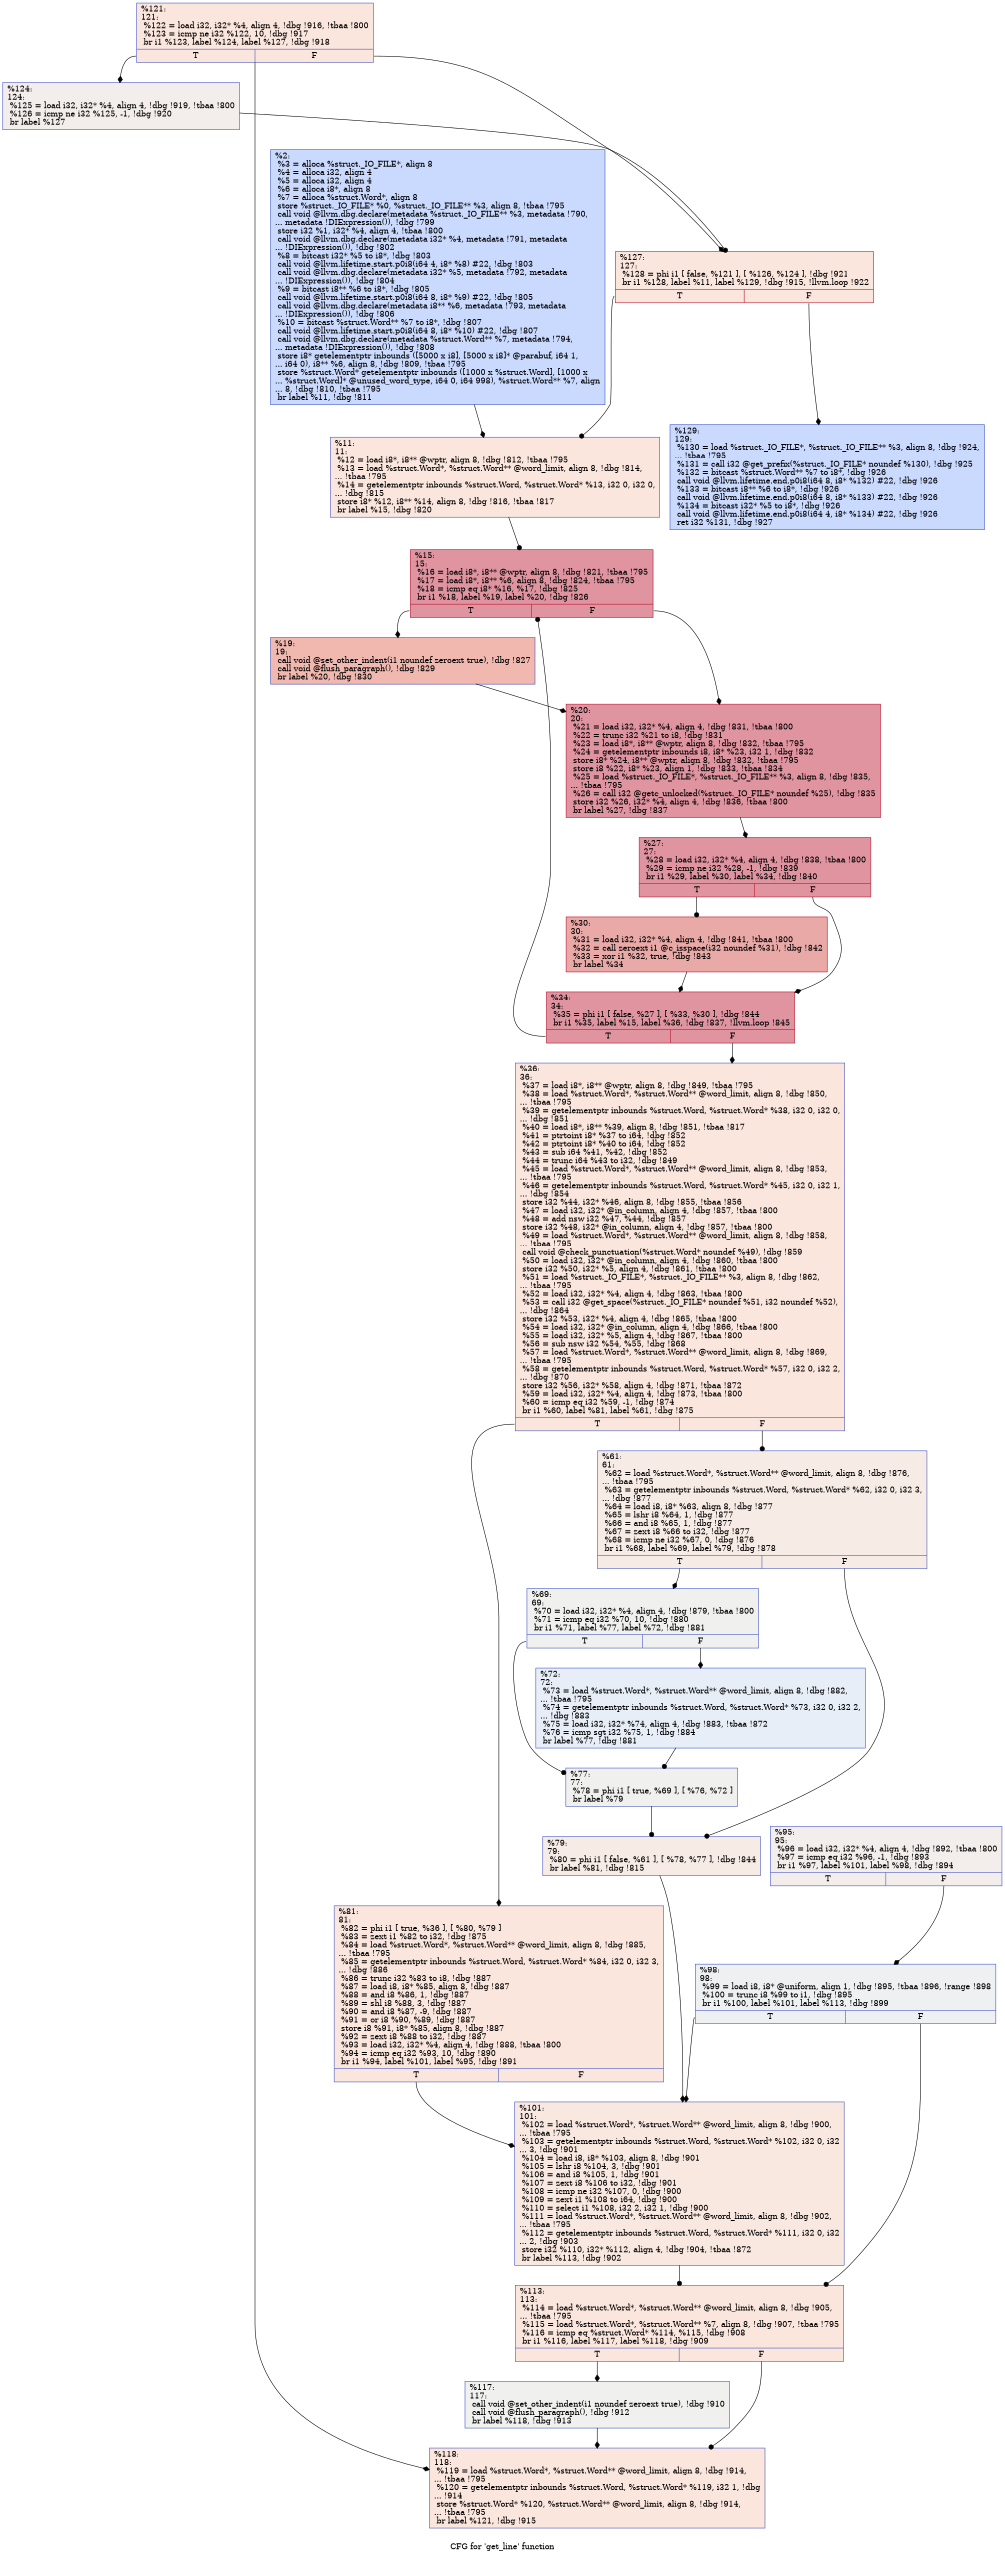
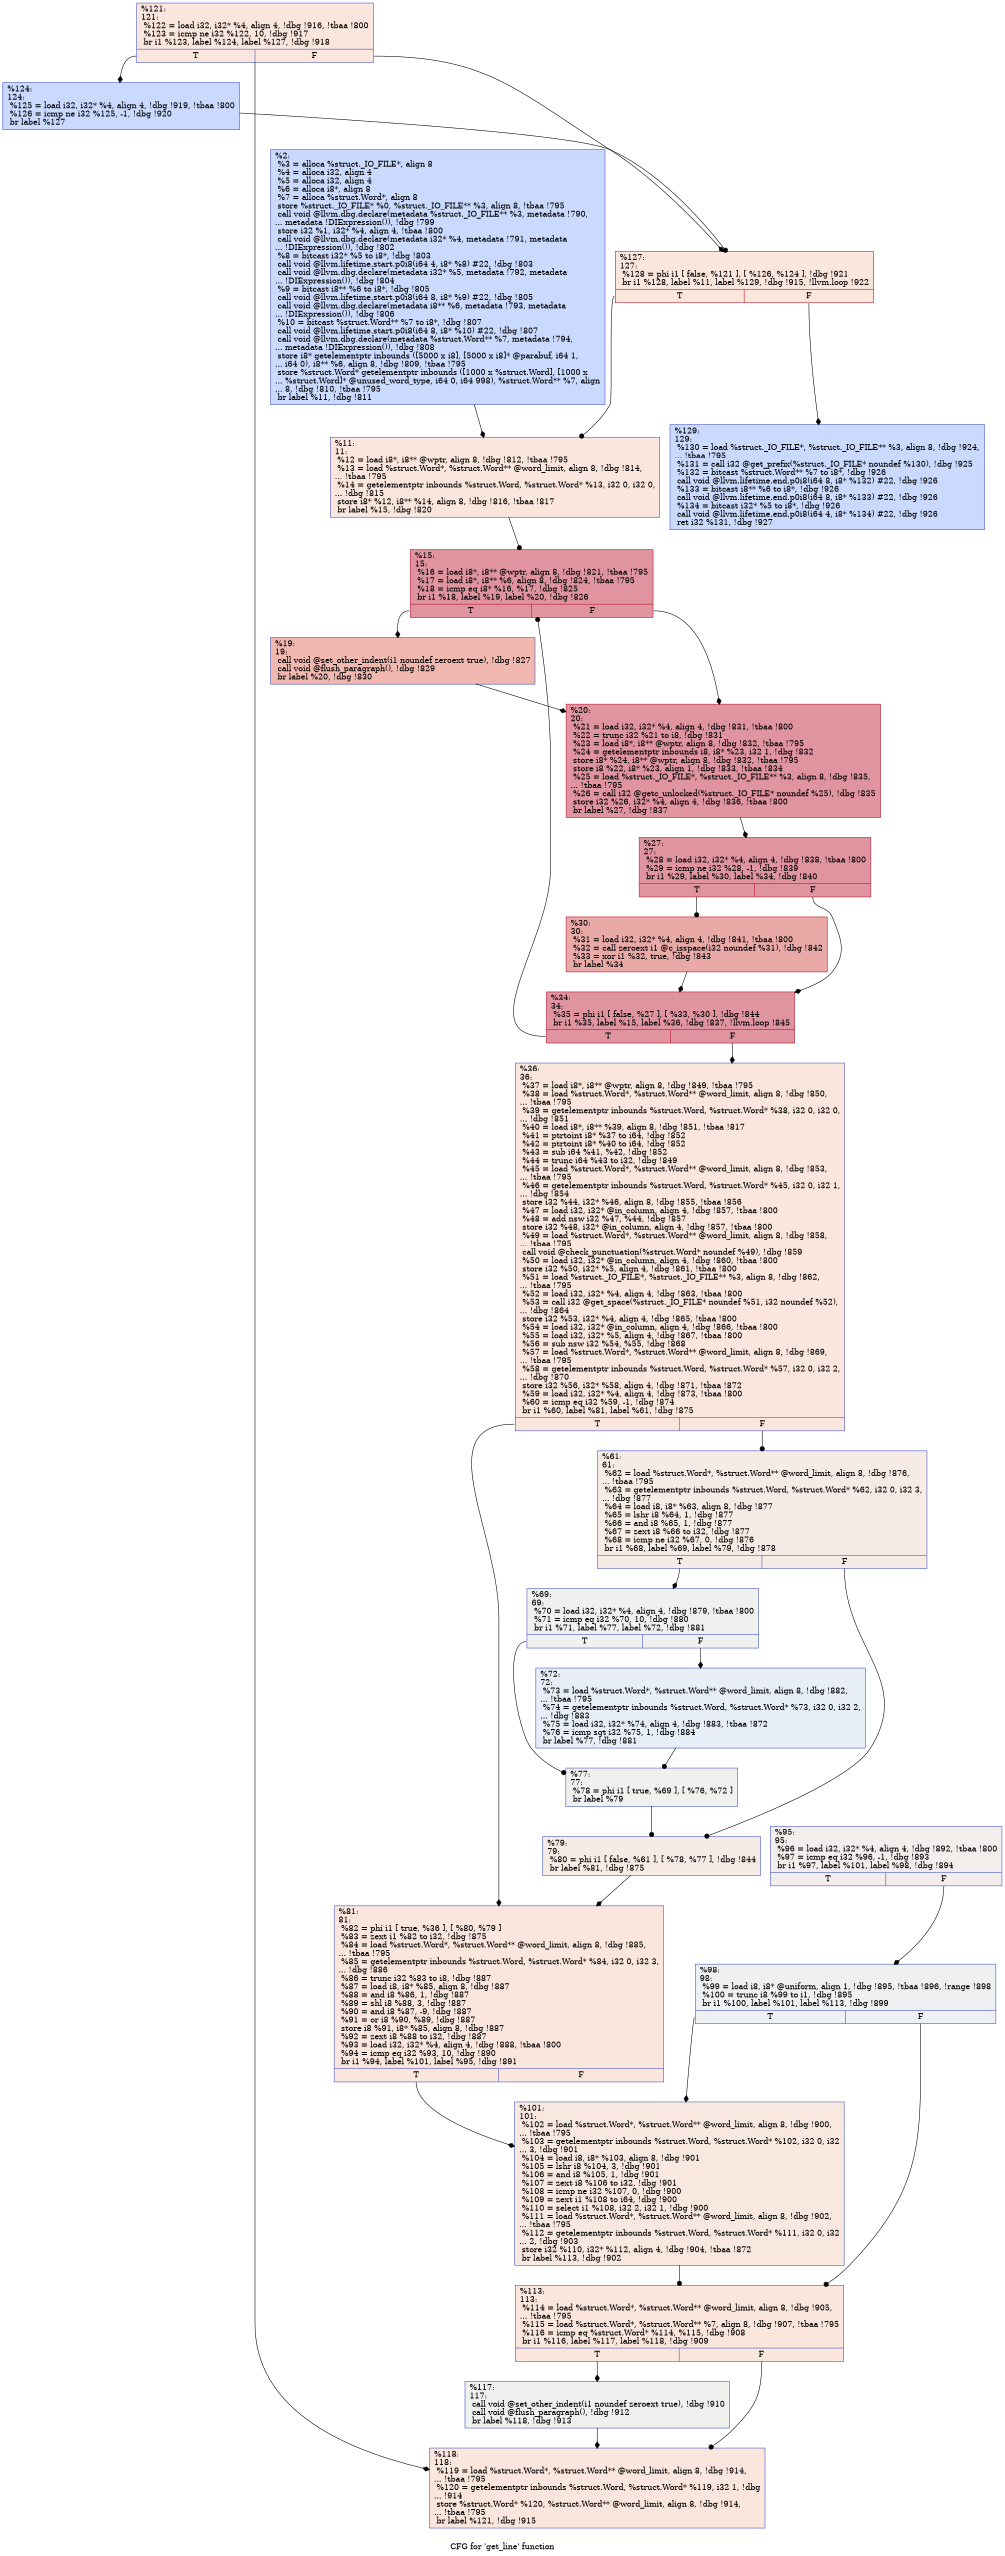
(121, 106) -> (121, 106)
(596, 1868) -> (596, 1868)
(679, 1984) -> (616, 1888)
